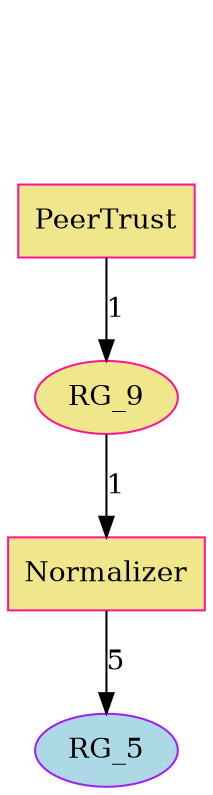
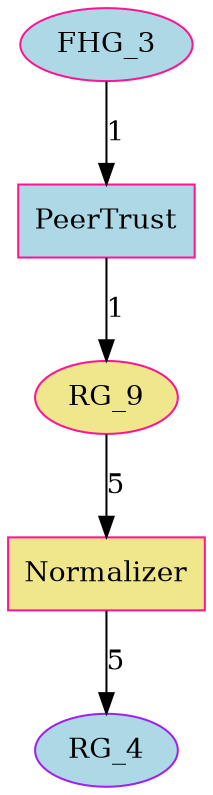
none -> (106, 45)
(106, 221) -> (106, 221)
(117, 486) -> (117, 486)
(106, 750) -> (106, 750)
